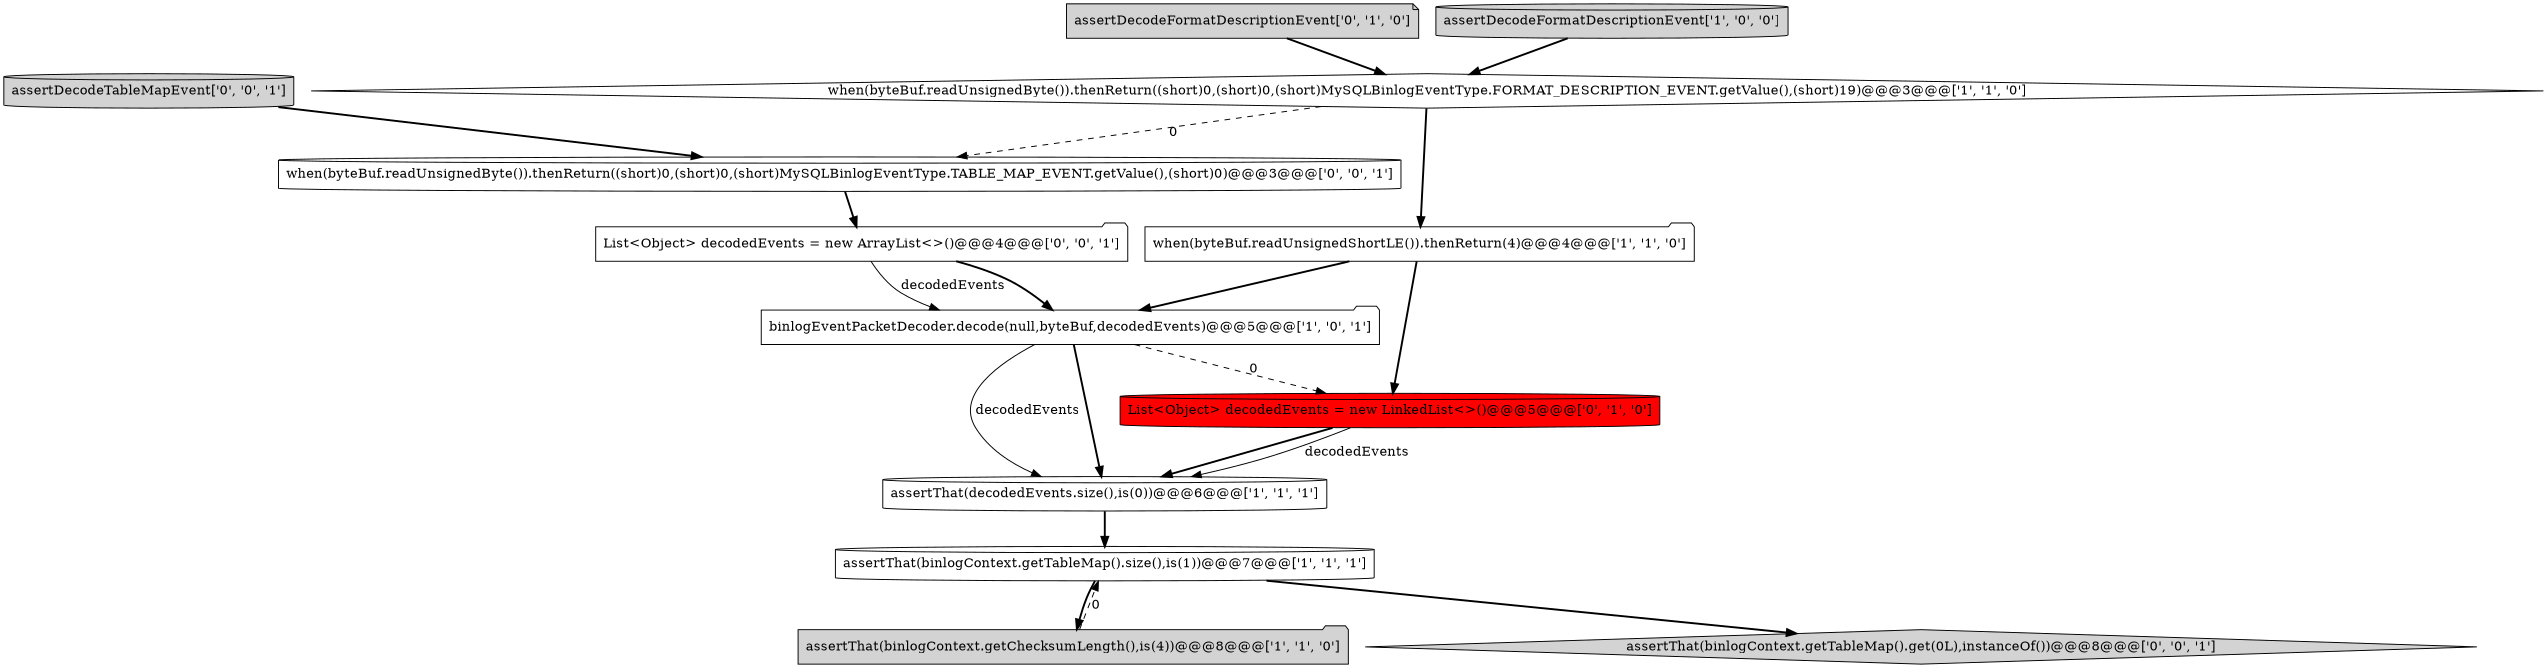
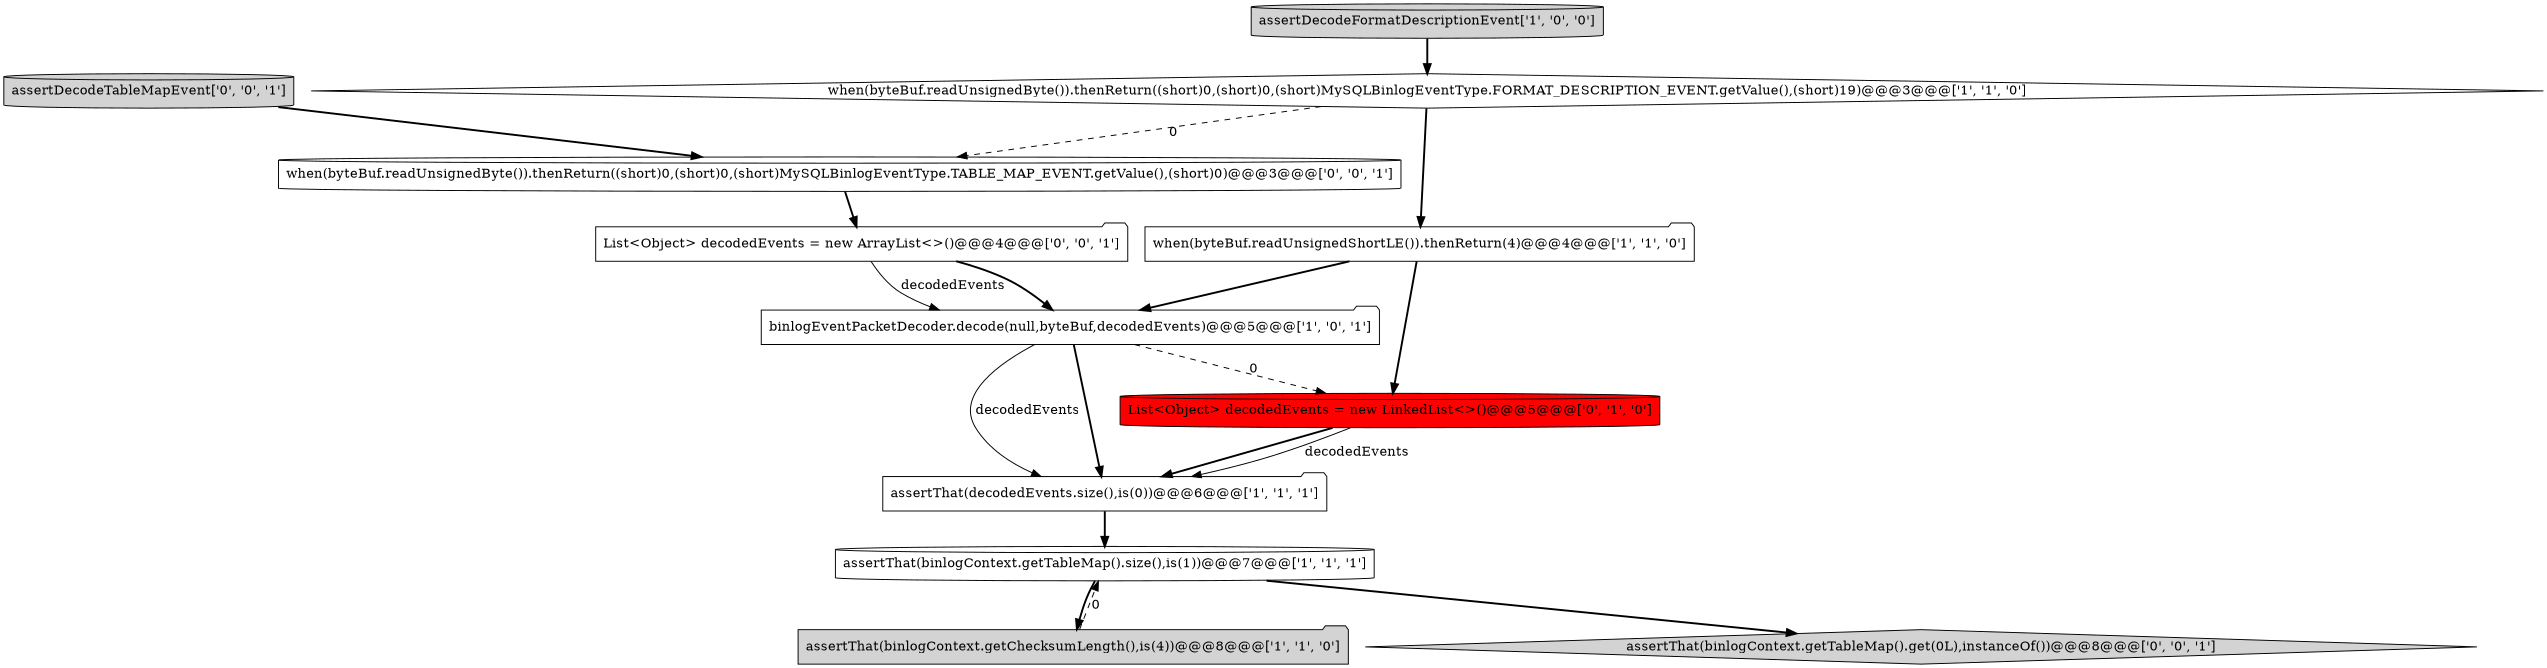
(1243, 21) -> none
(1105, 494) -> (1105, 494)
